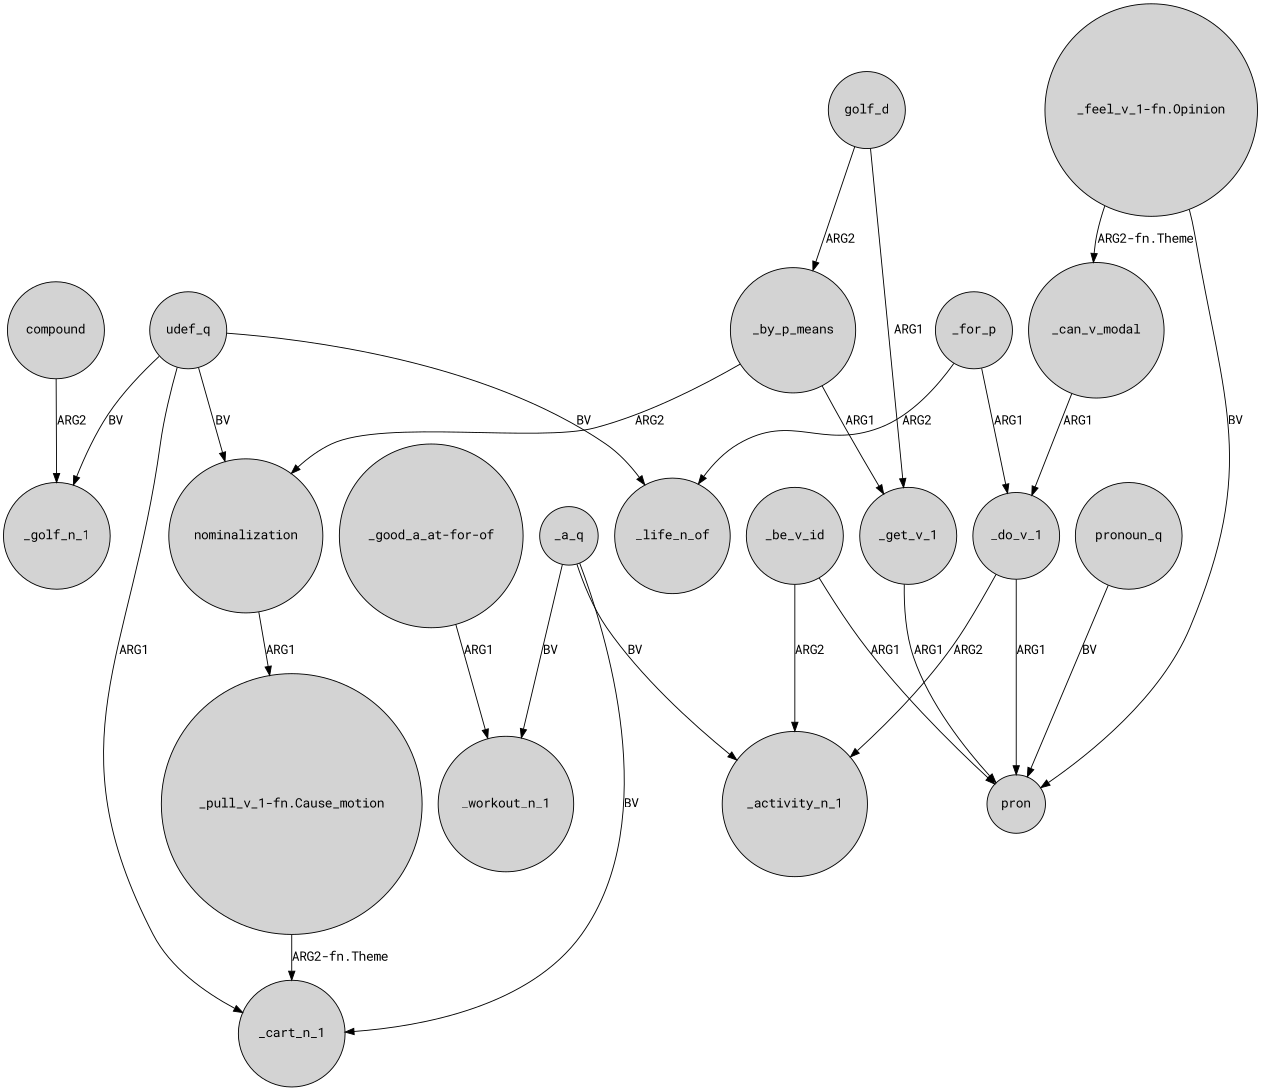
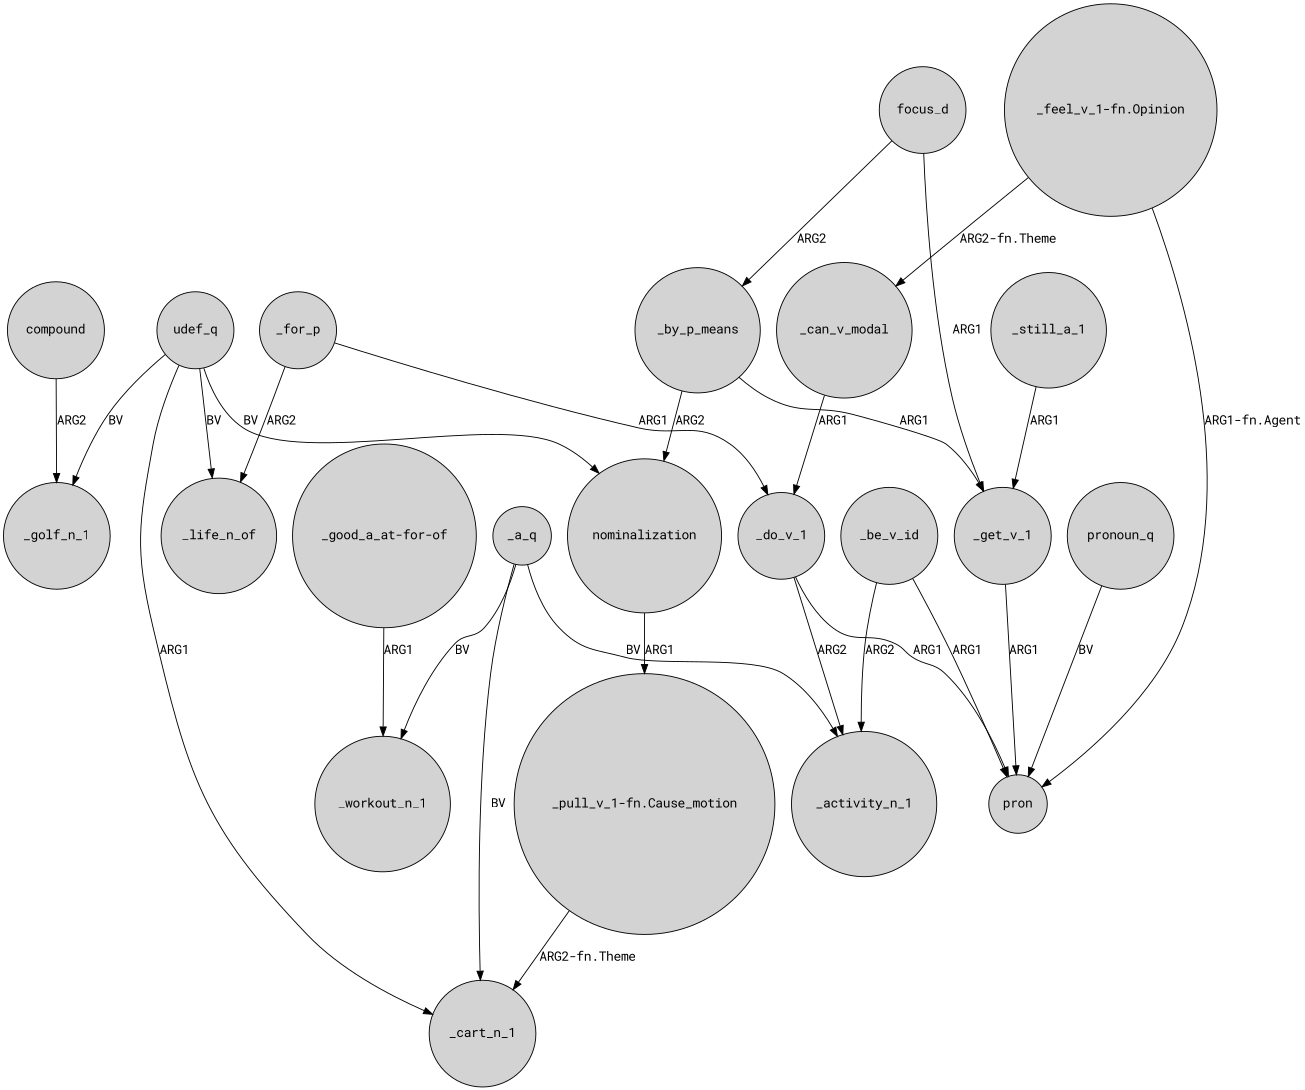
(867, 110) -> (923, 110)
none -> (1049, 330)
(1235, 421) -> (1253, 421)
